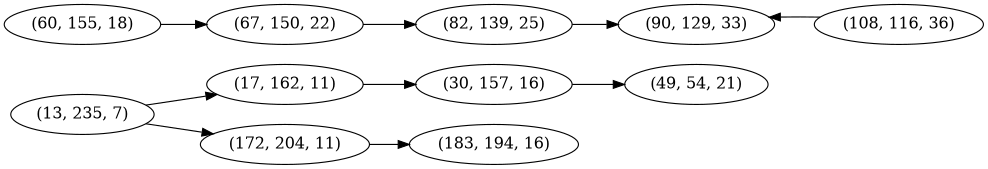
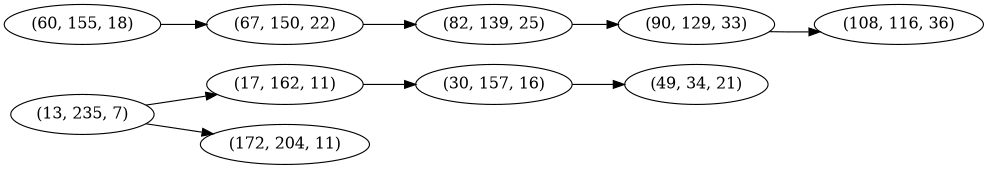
(800, 17) -> (789, 32)
(696, 84) -> (696, 84)
(494, 144) -> none
